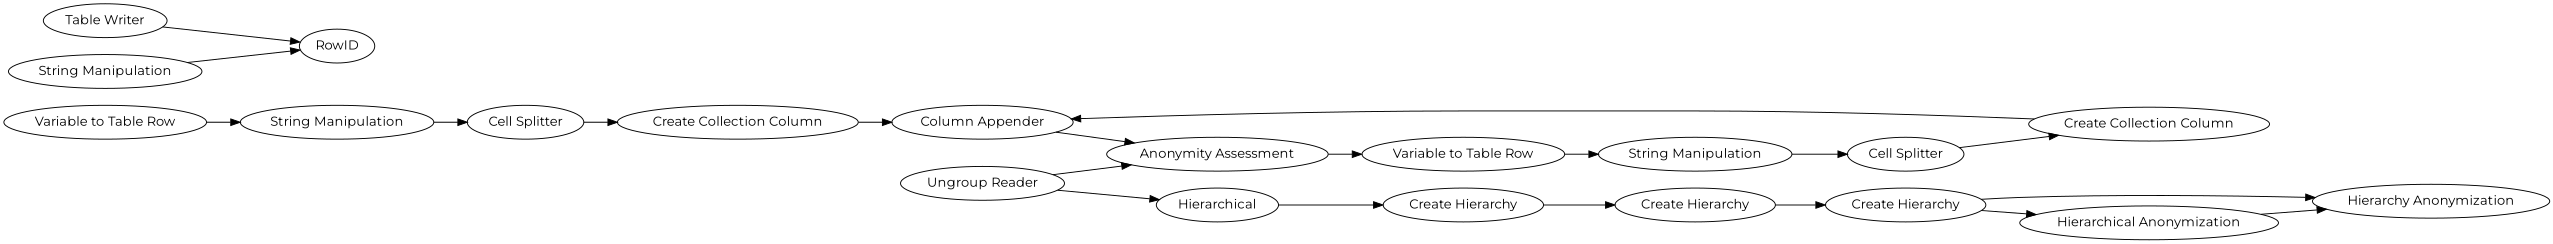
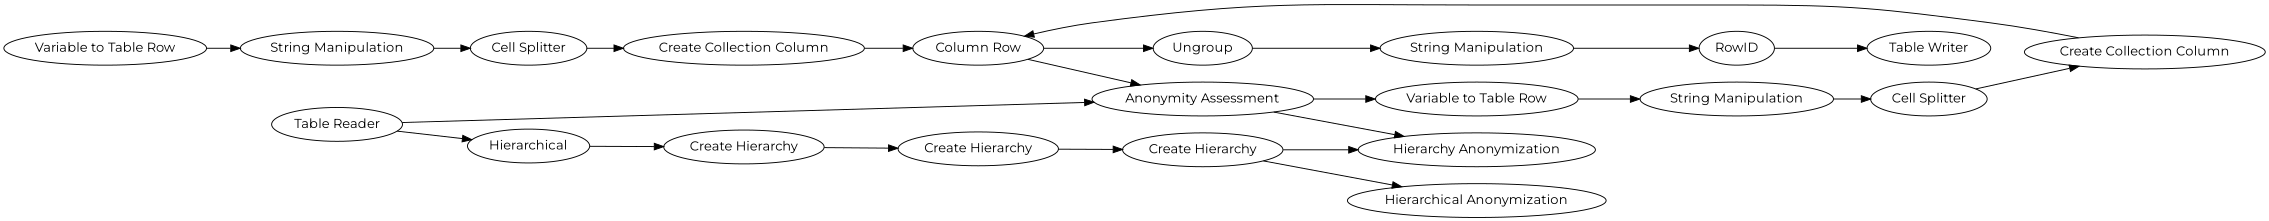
(227, 34) -> (1816, 48)
none -> (1203, 48)
(982, 122) -> (978, 48)
(982, 183) -> (337, 124)
(2289, 212) -> (1334, 123)
